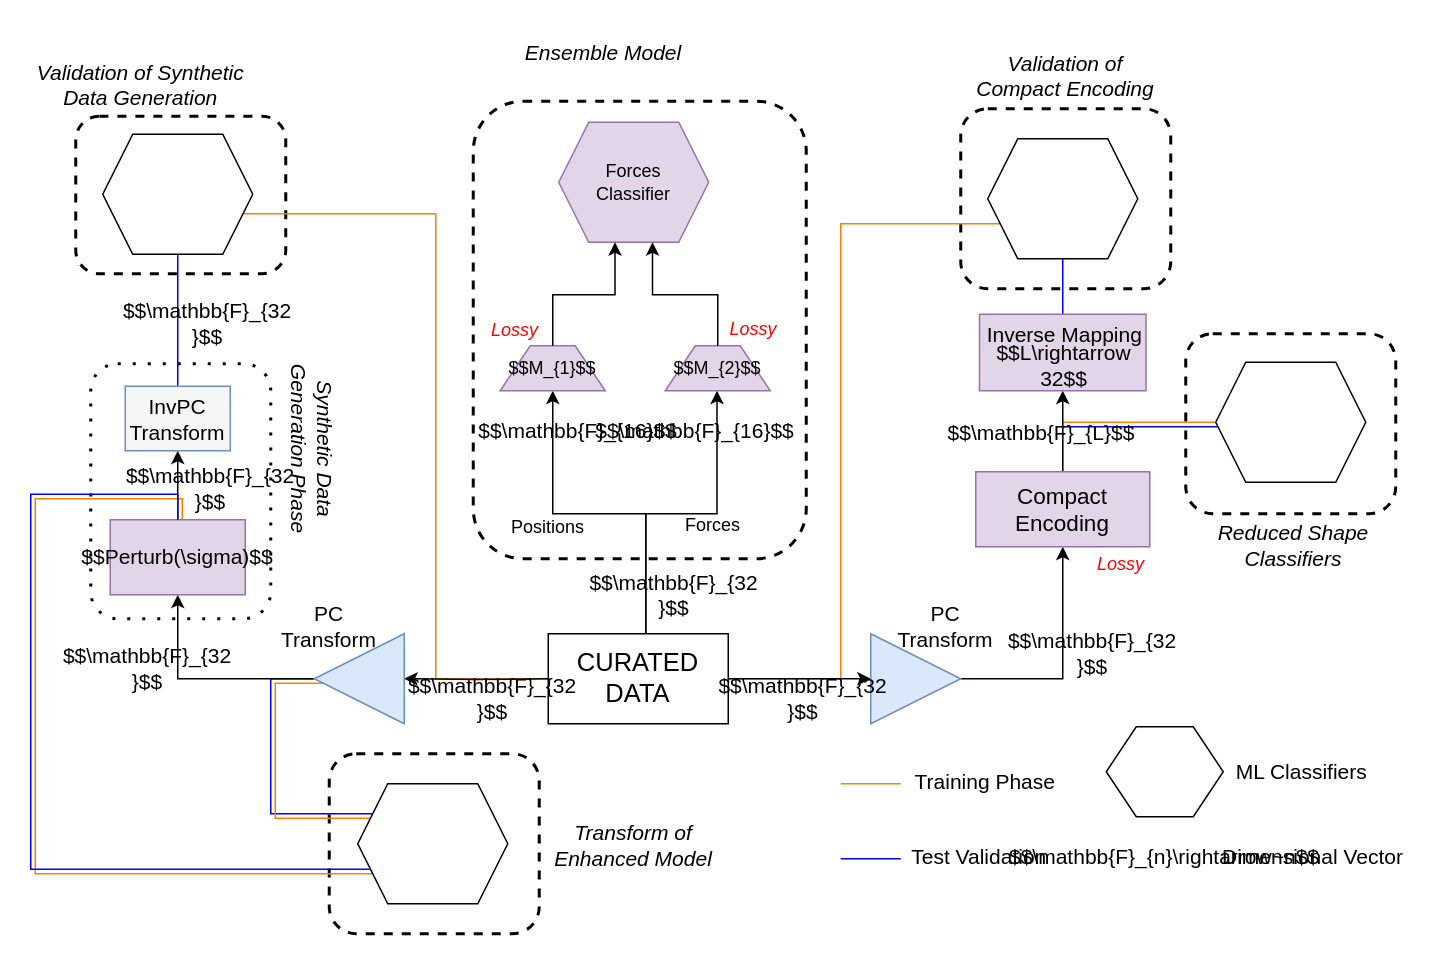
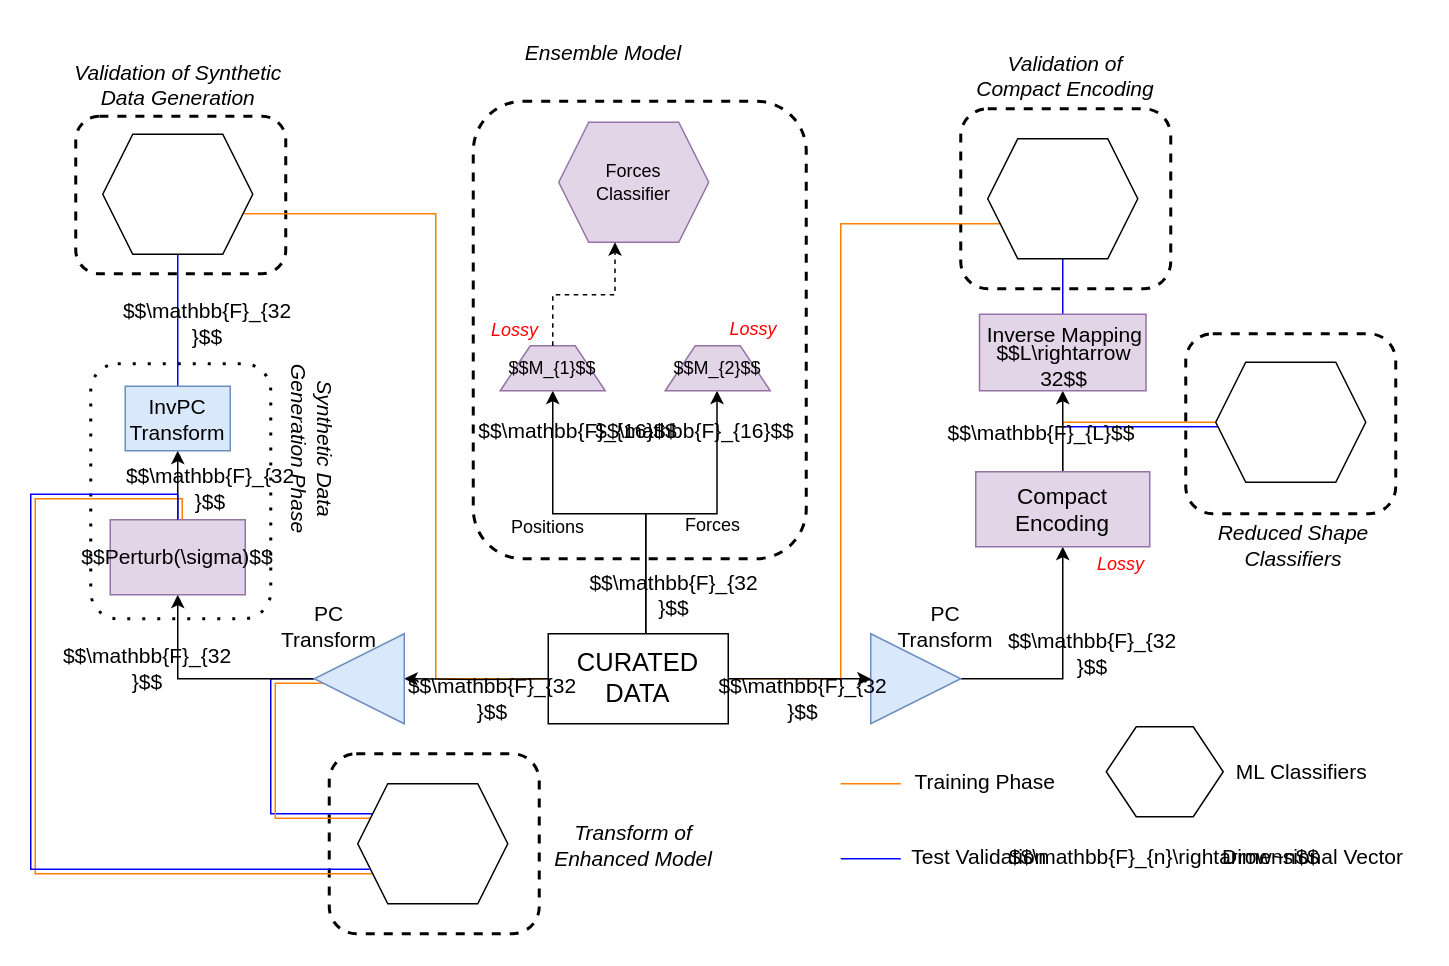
(141, 85) -> (179, 85)
(581, 295) -> (581, 295)
(690, 295) -> none
(178, 419) -> (178, 419)
